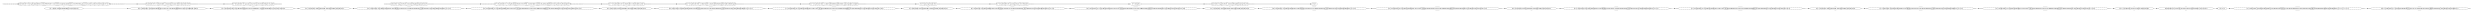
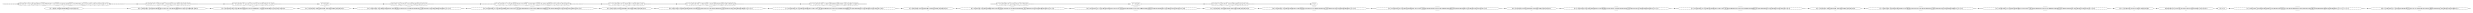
none -> (325, 4)
(928, 4) -> none
